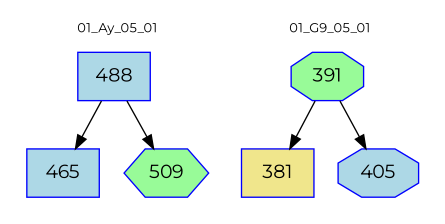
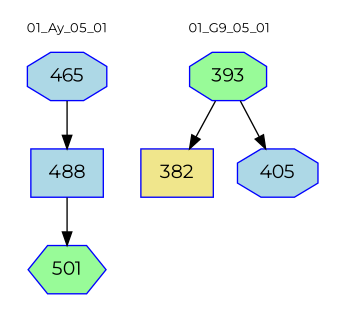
(327, 76) -> (228, 76)
(92, 119) -> (67, 118)
(63, 173) -> (67, 76)
(166, 173) -> (67, 270)
(278, 173) -> (177, 173)
